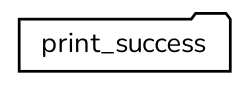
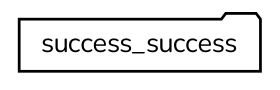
(125, 45) -> (140, 45)
